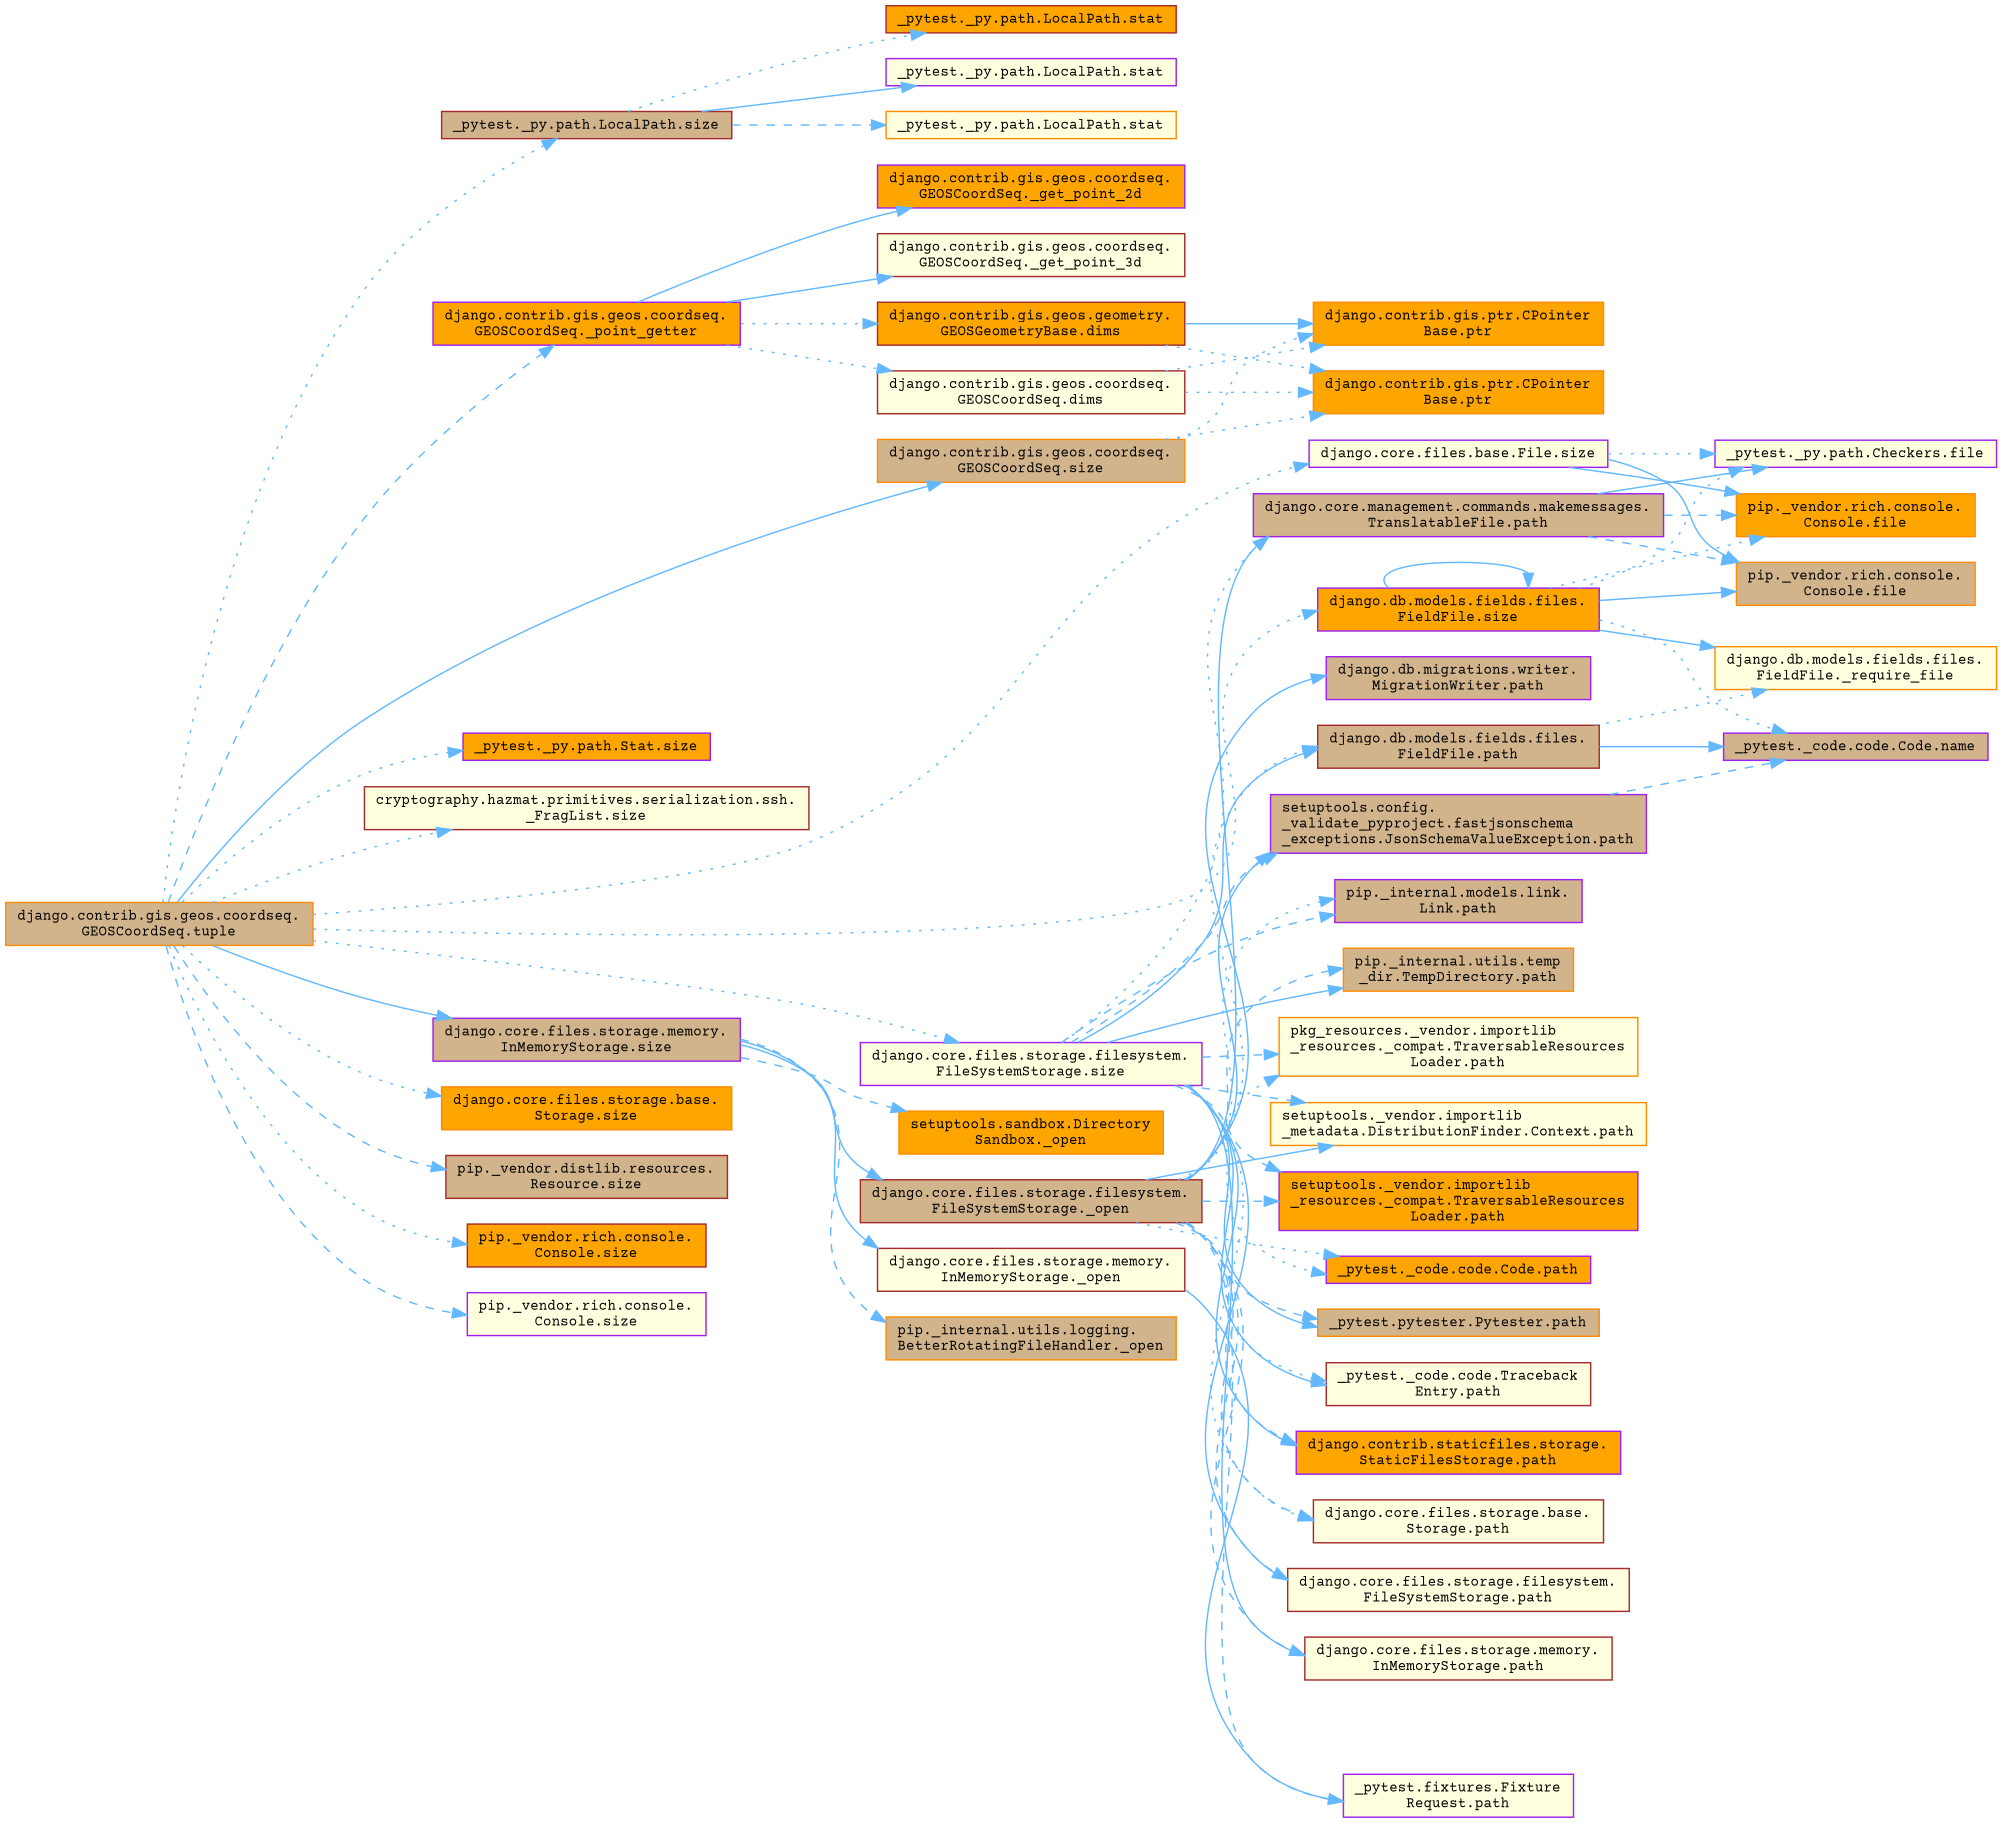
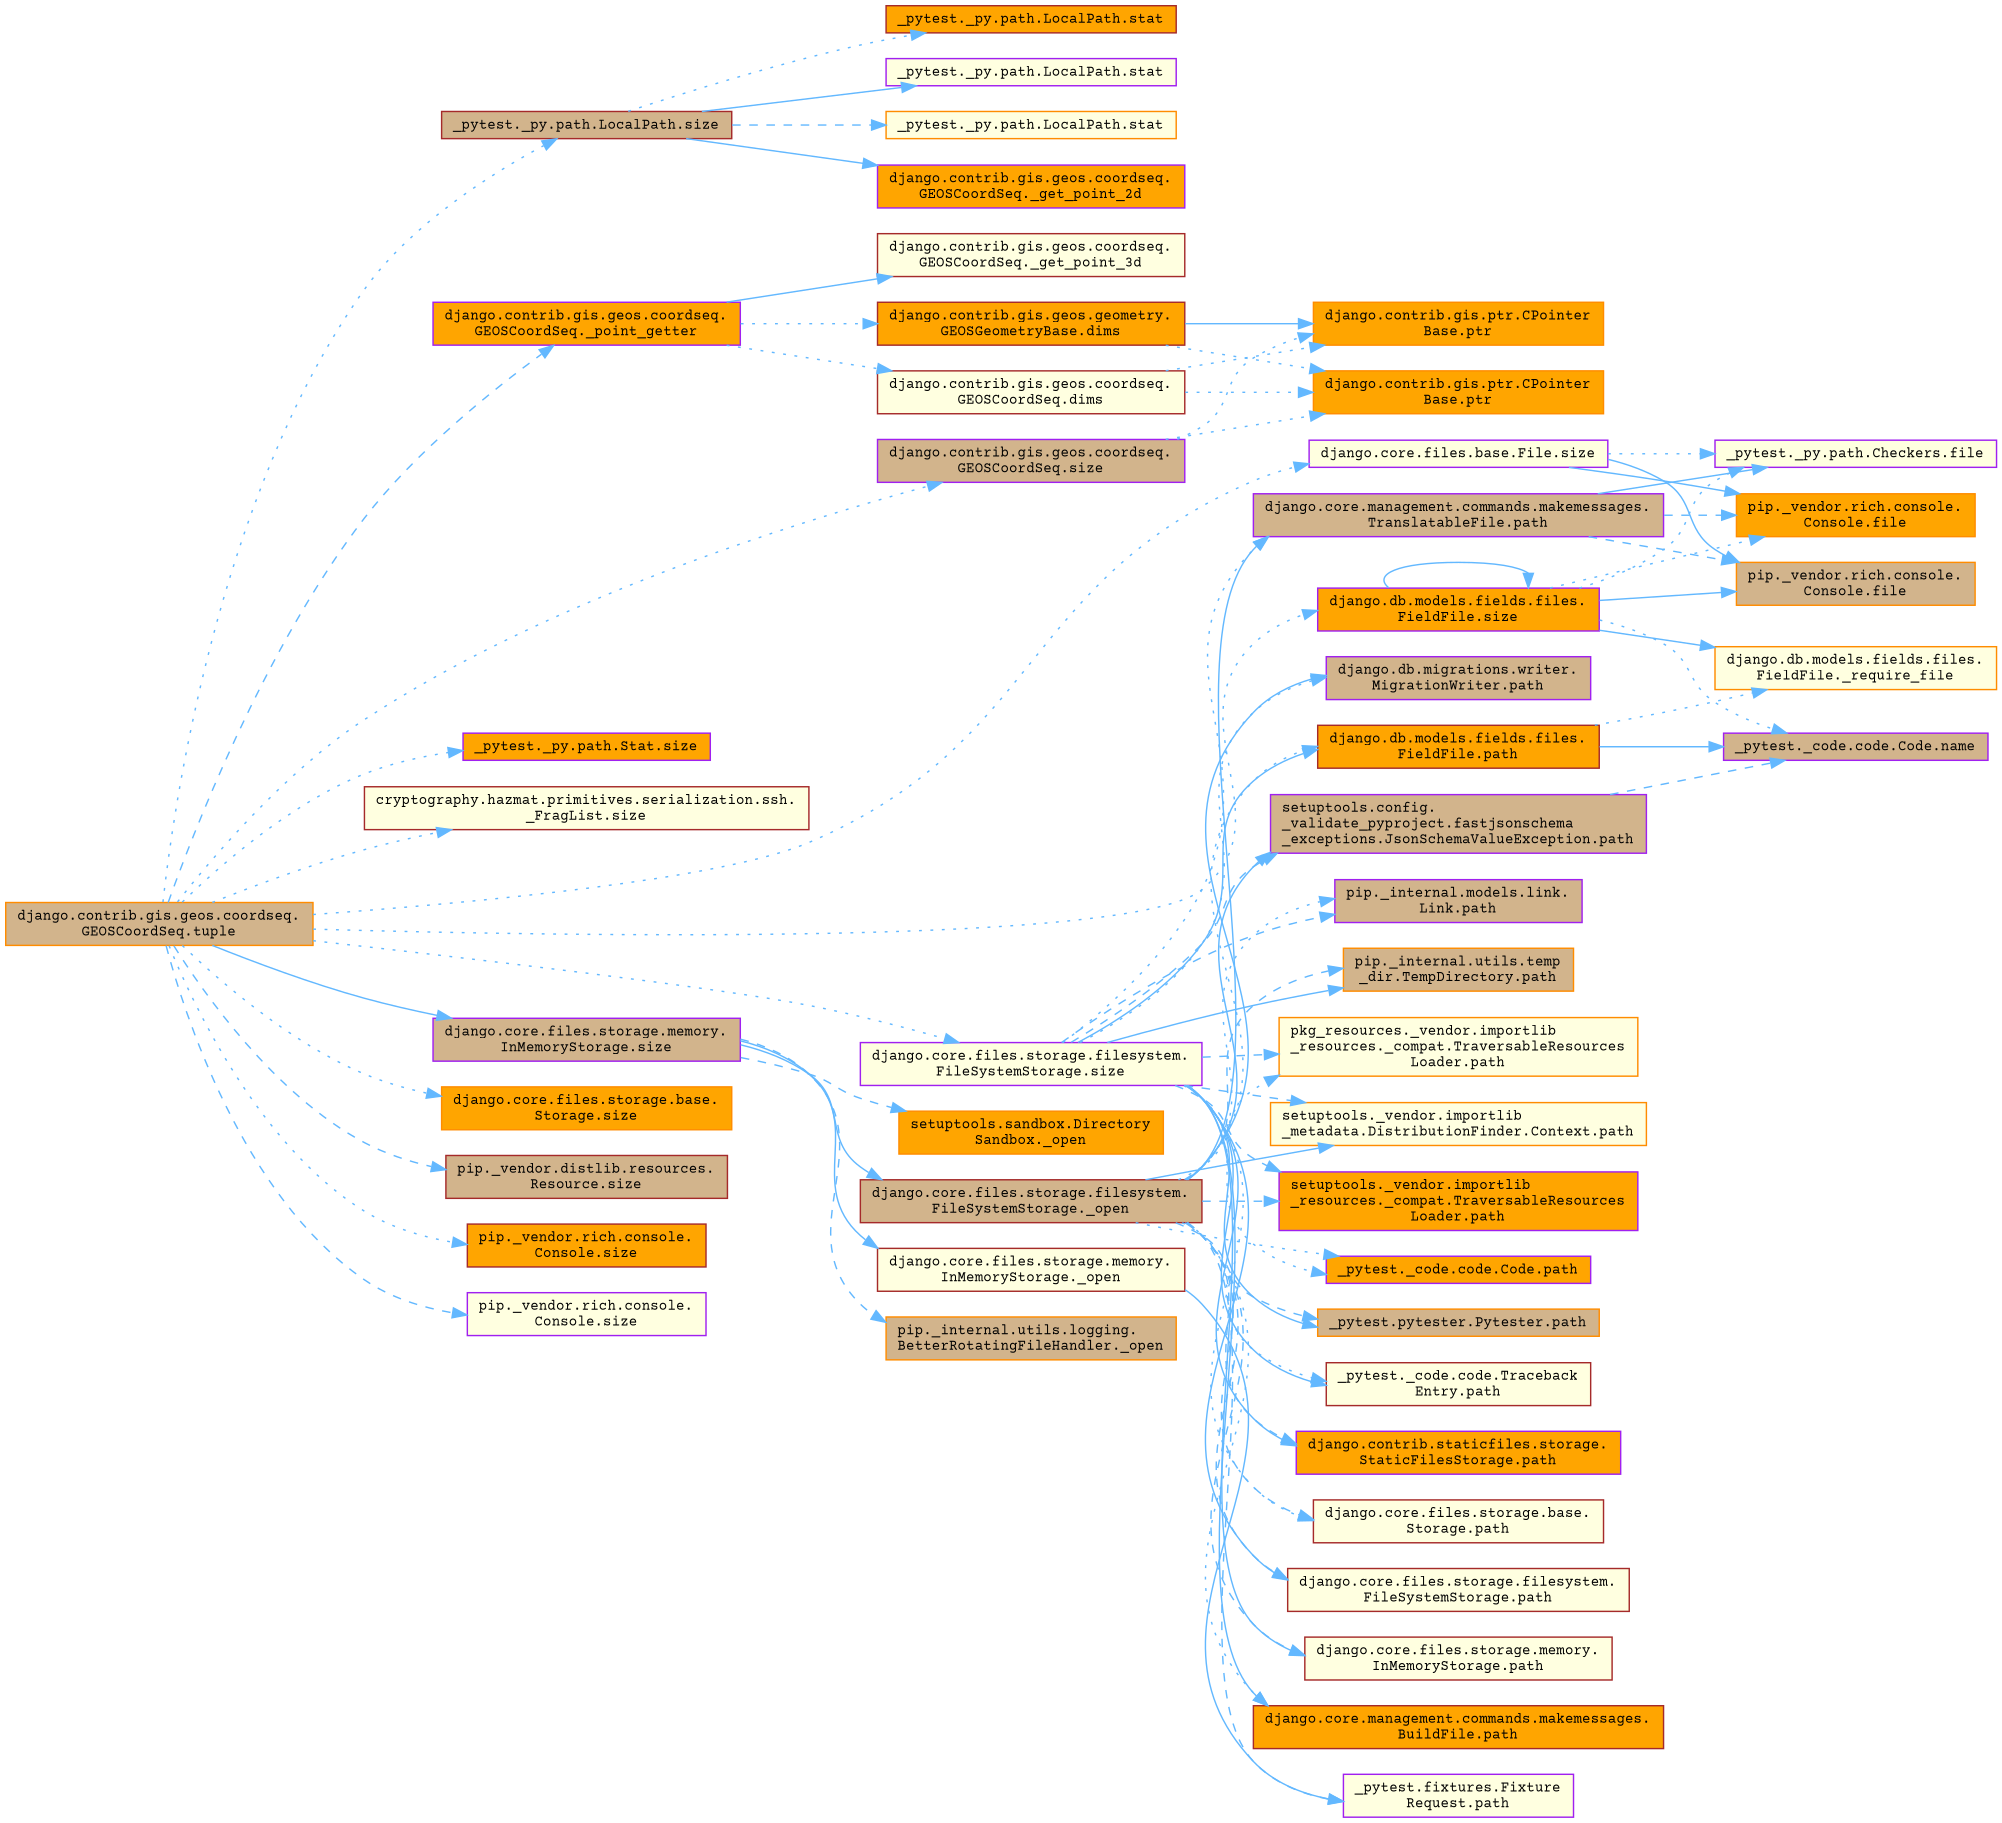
(766, 252) -> (775, 151)
(1031, 461) -> (1031, 461)
(517, 635) -> (517, 635)
(1458, 747) -> (1458, 747)
none -> (1224, 871)
none -> (1458, 1727)
